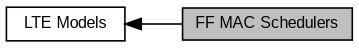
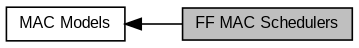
(66, 24) -> (66, 24)
